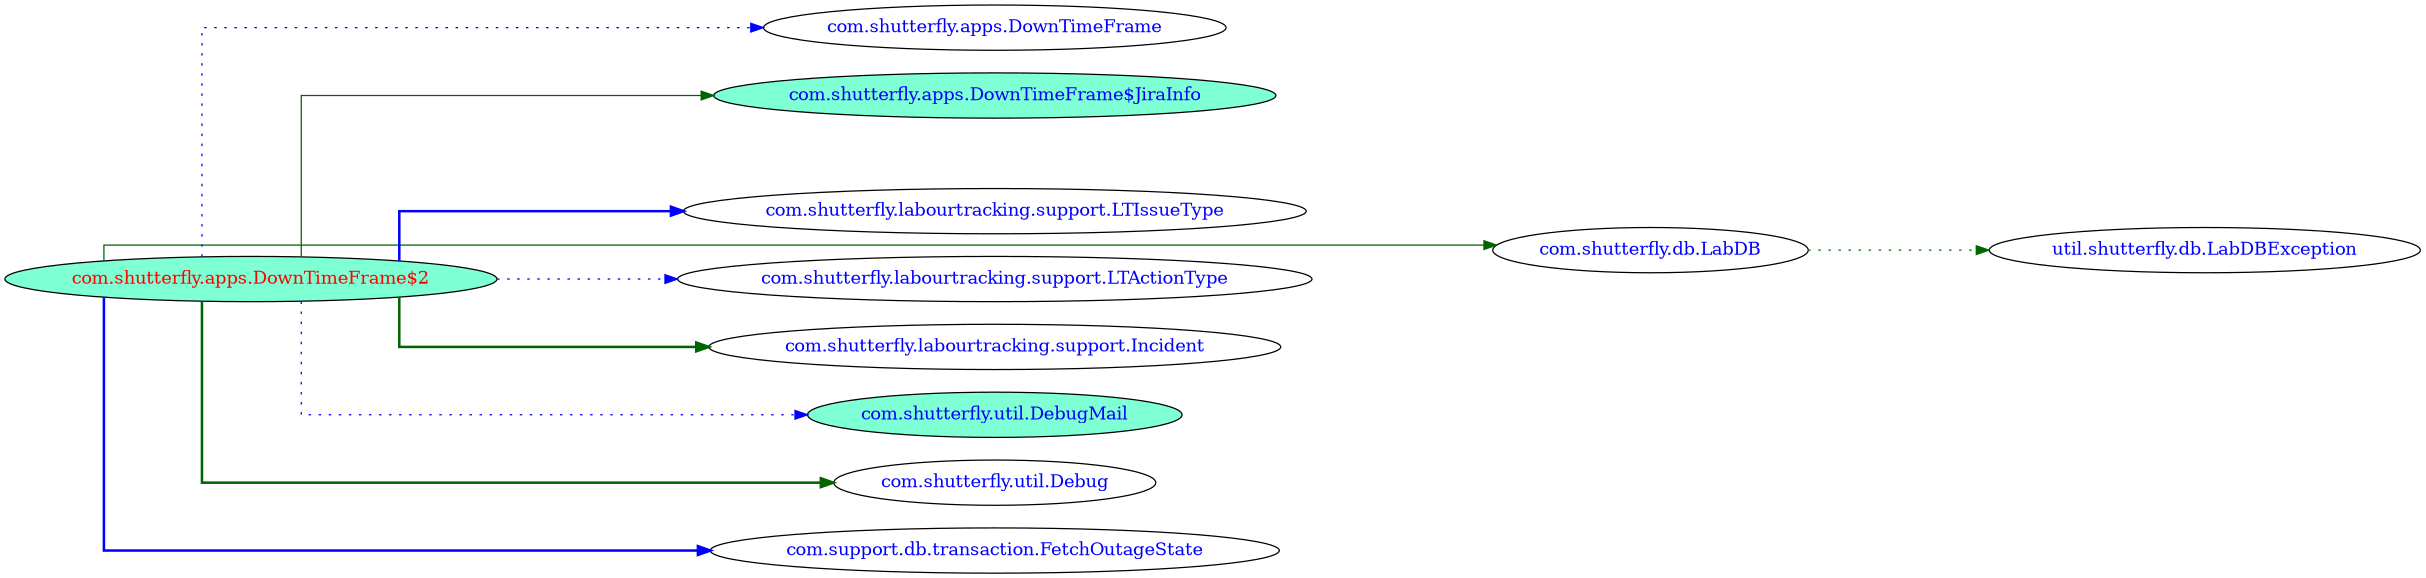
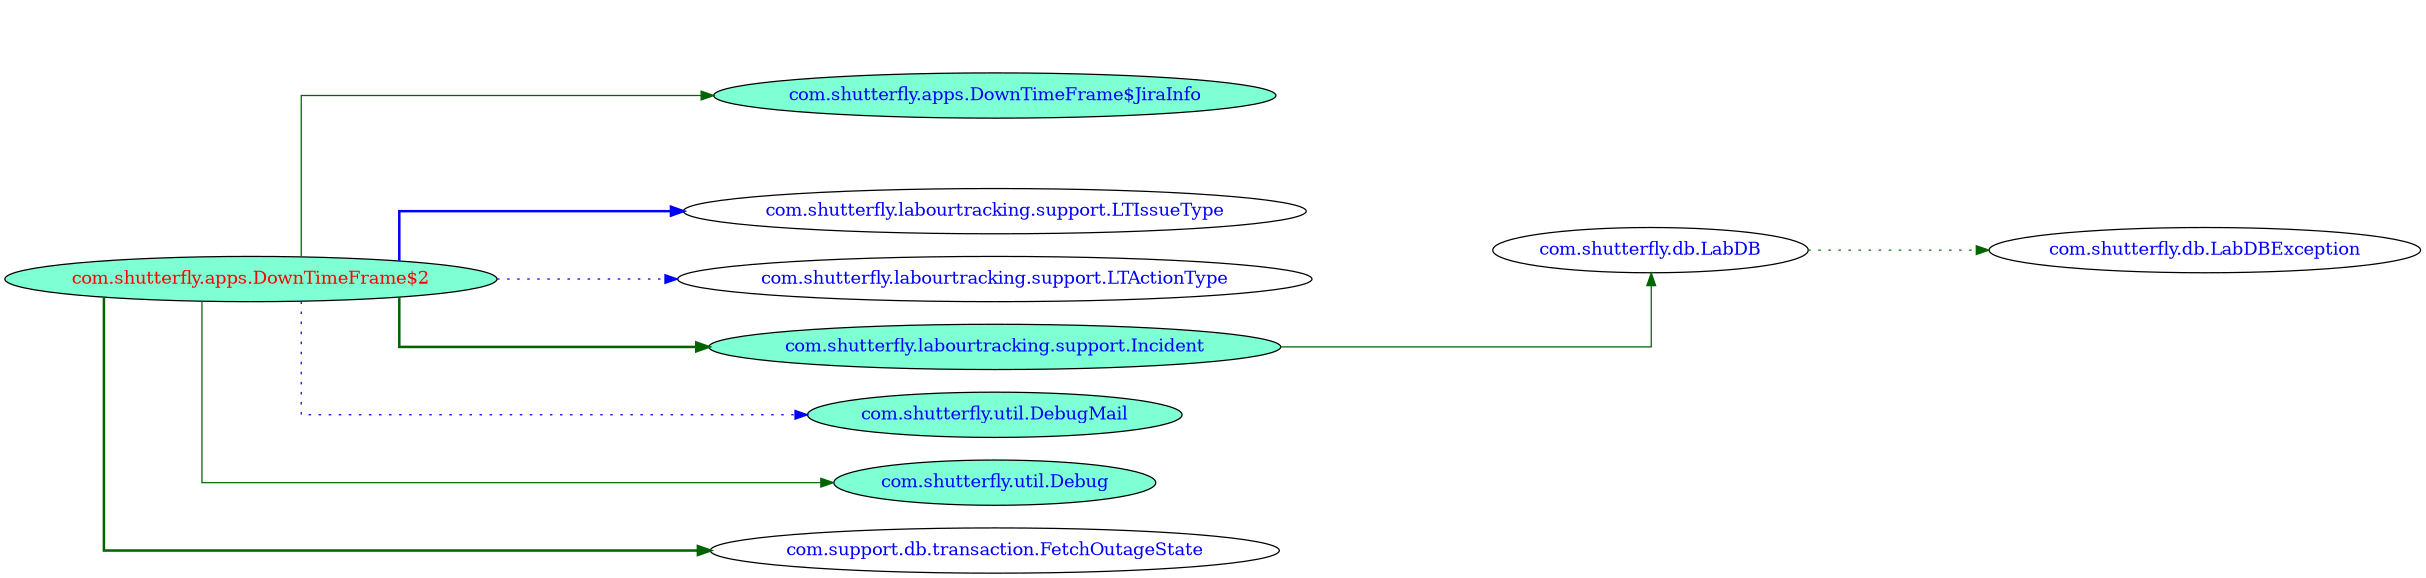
(995, 28) -> none
(786, 245) -> (1497, 347)
(2205, 250) -> (2205, 250)
(995, 347) -> (995, 347)
(421, 483) -> (421, 483)
(995, 483) -> (995, 483)
(274, 551) -> (274, 551)
